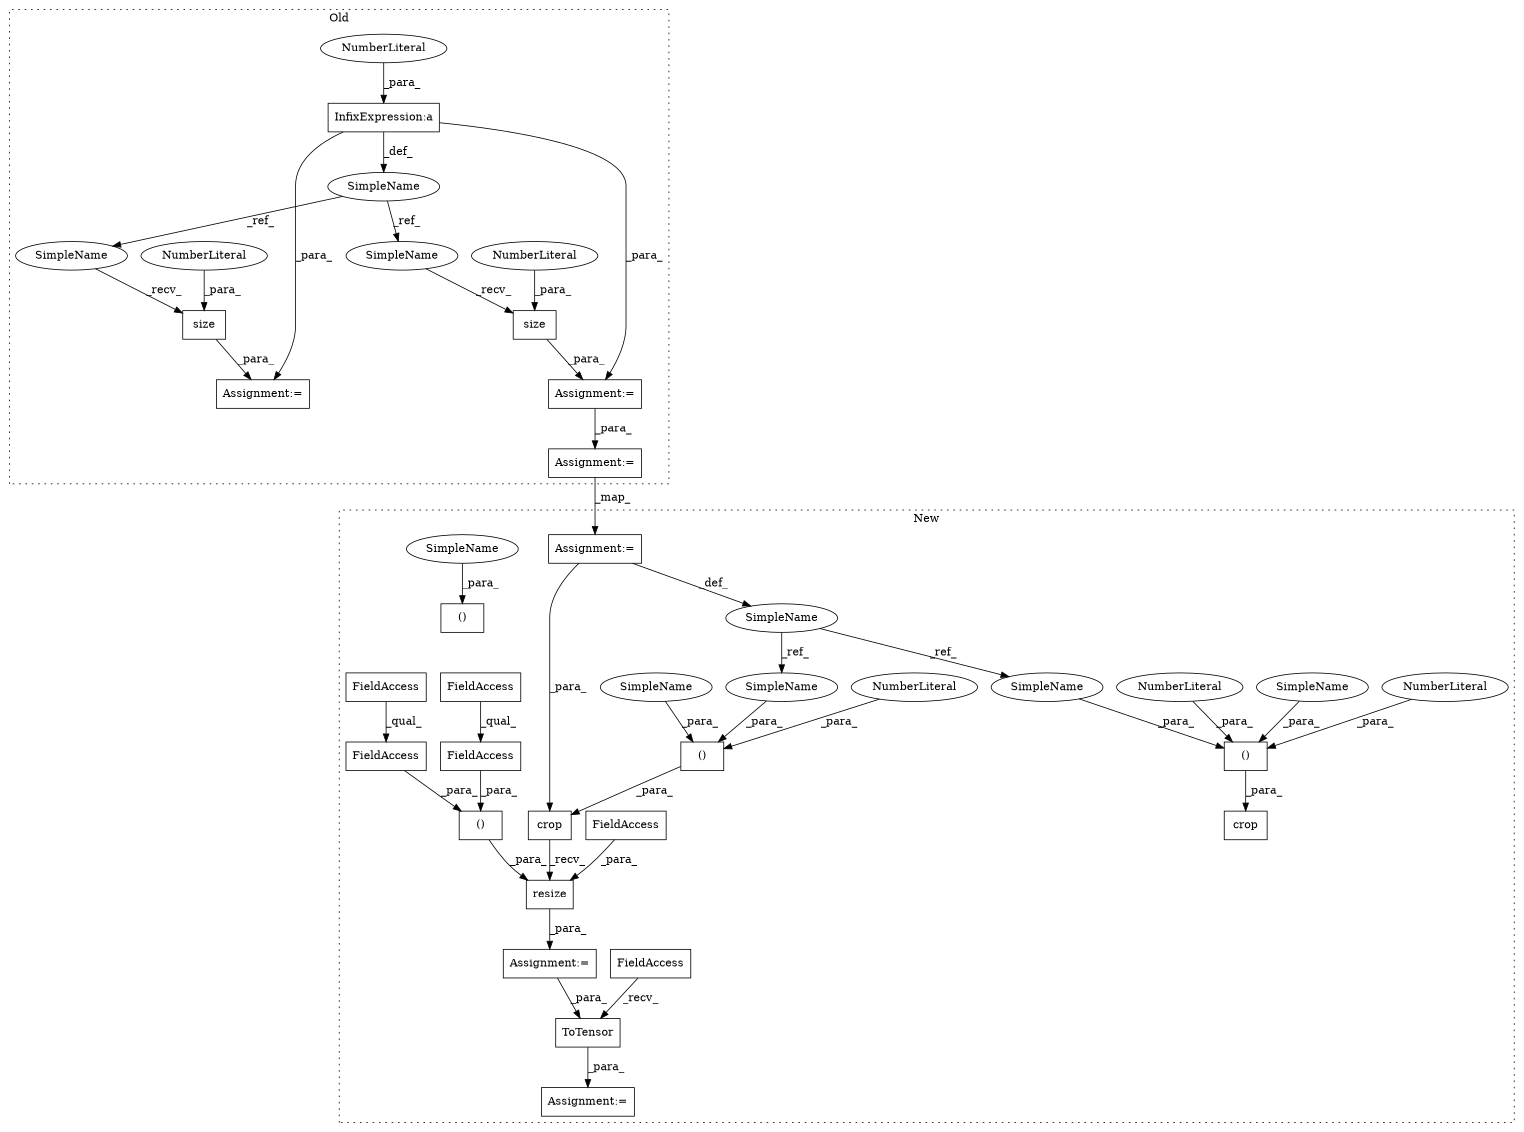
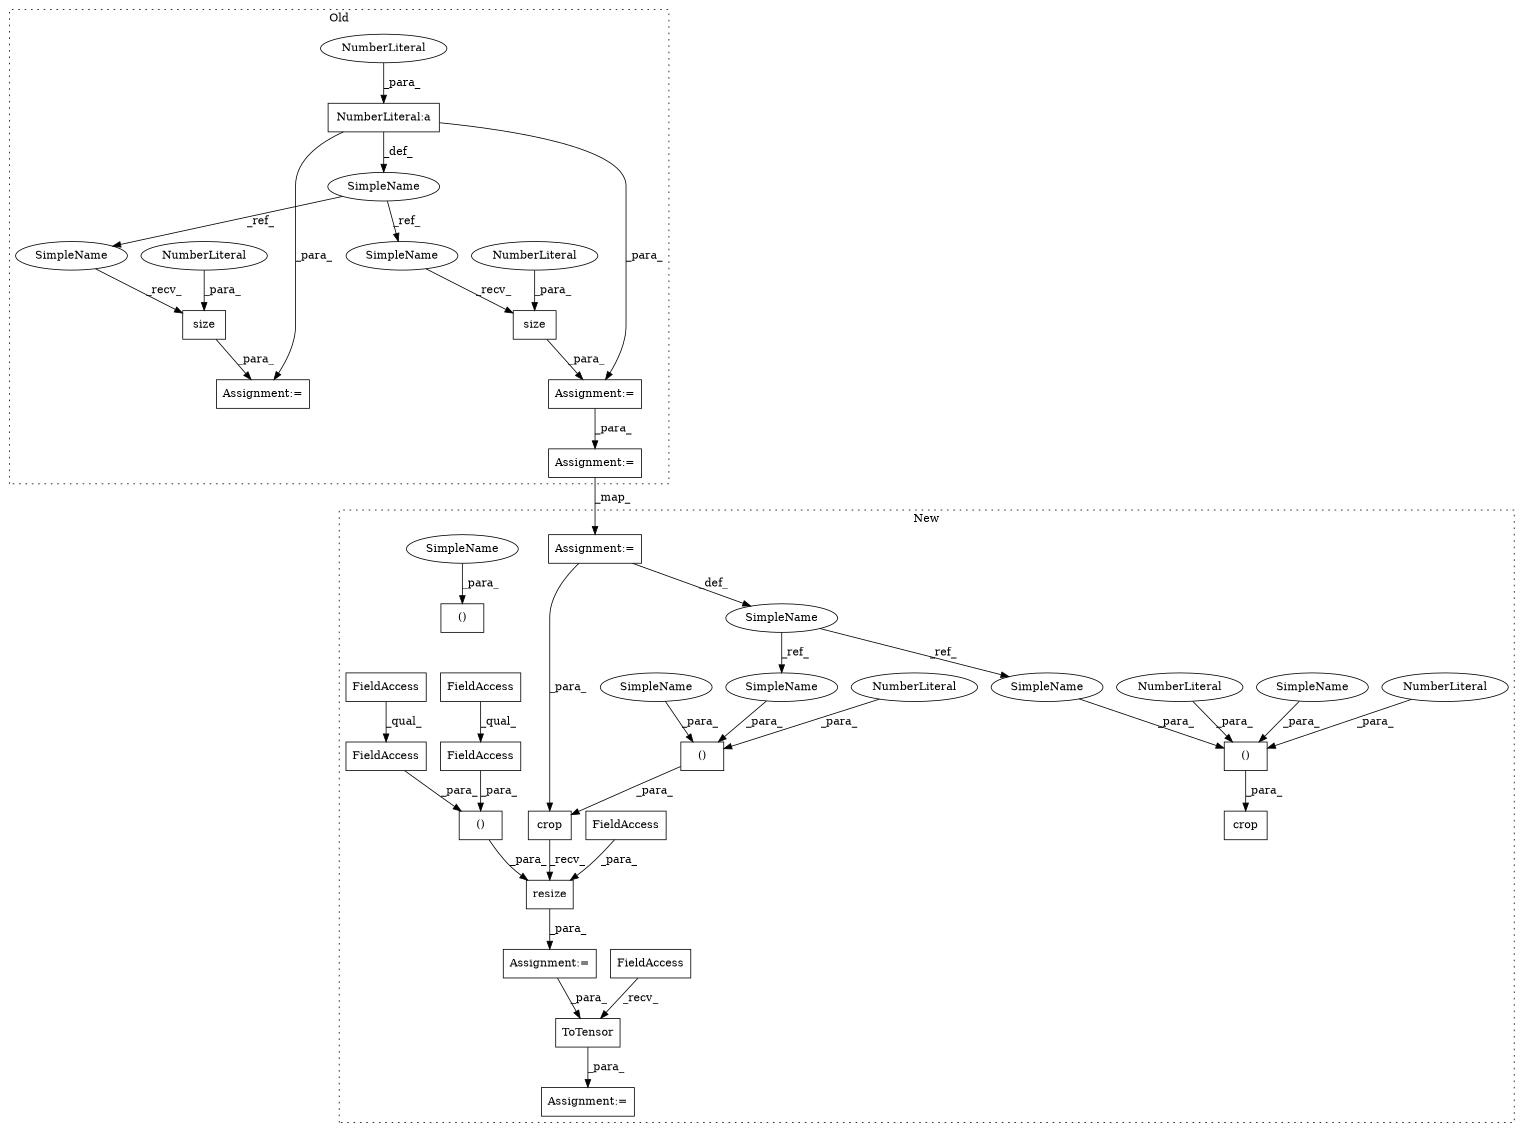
(384, 118) -> (384, 118)
